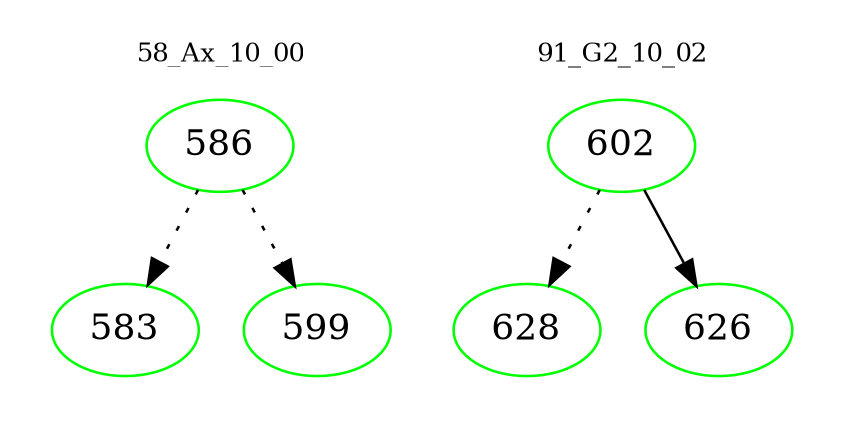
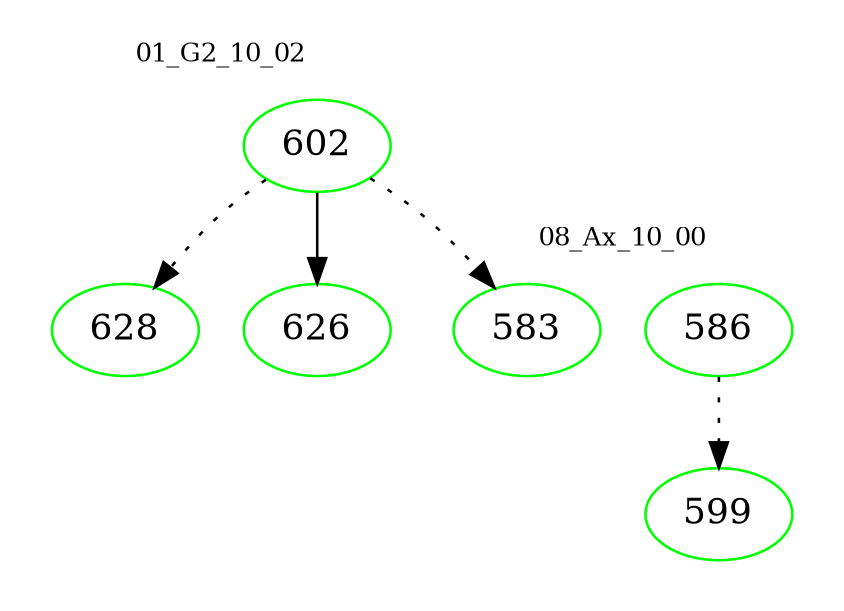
(221, 55) -> (623, 239)
(623, 55) -> (221, 55)
(179, 226) -> (450, 240)
